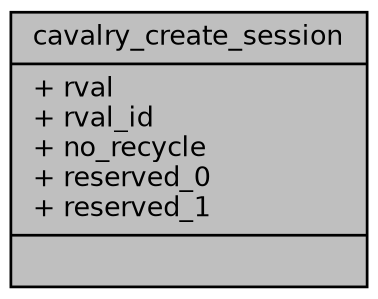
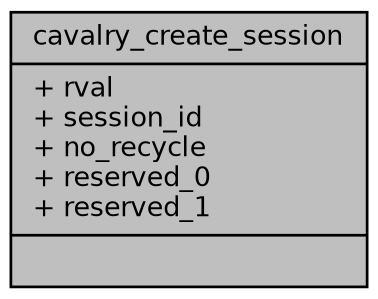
(94, 118) -> (118, 118)
